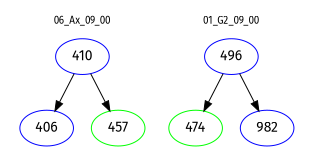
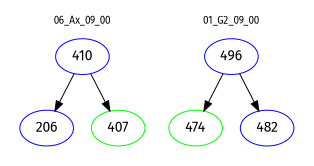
(47, 128) -> (47, 128)
(118, 128) -> (118, 128)
(267, 128) -> (267, 128)
